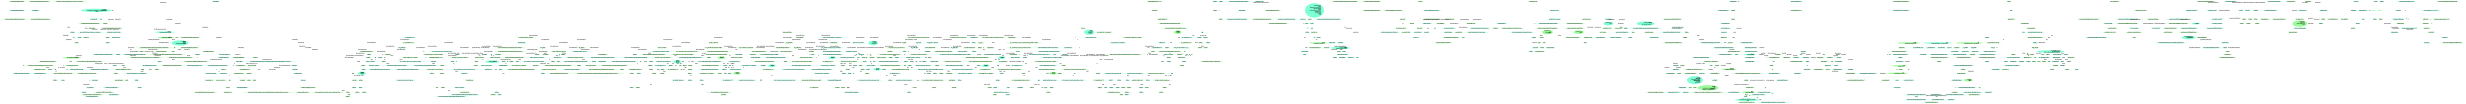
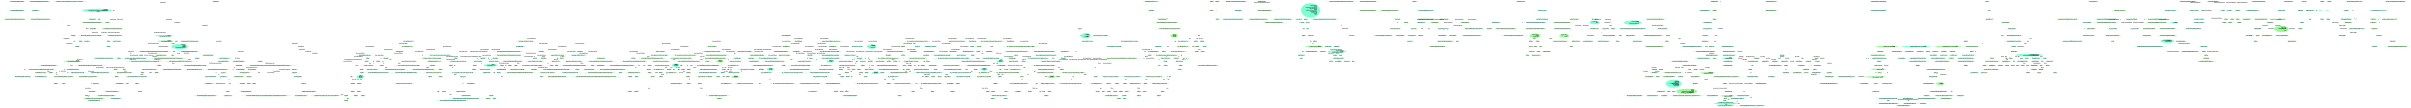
(2291, 6) -> (2274, 20)
